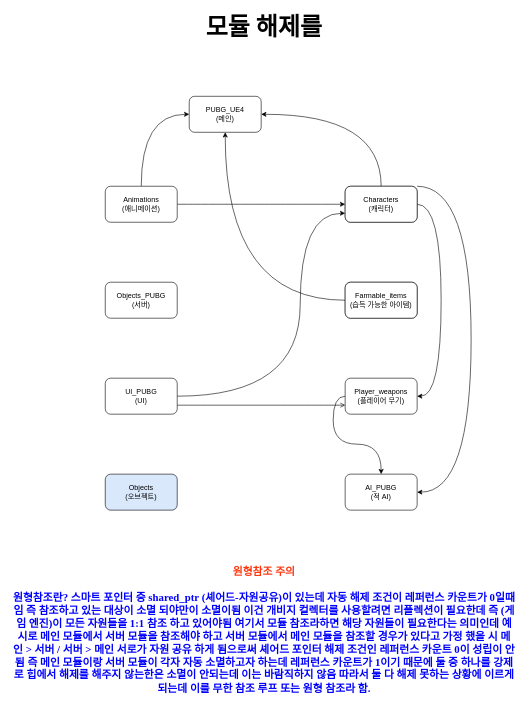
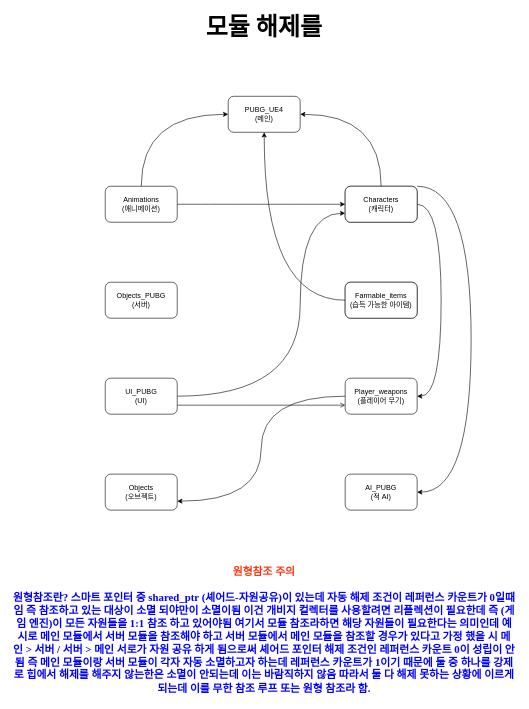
(225, 114) -> (264, 114)
(349, 443) -> (253, 476)
(141, 492) -> (141, 492)
